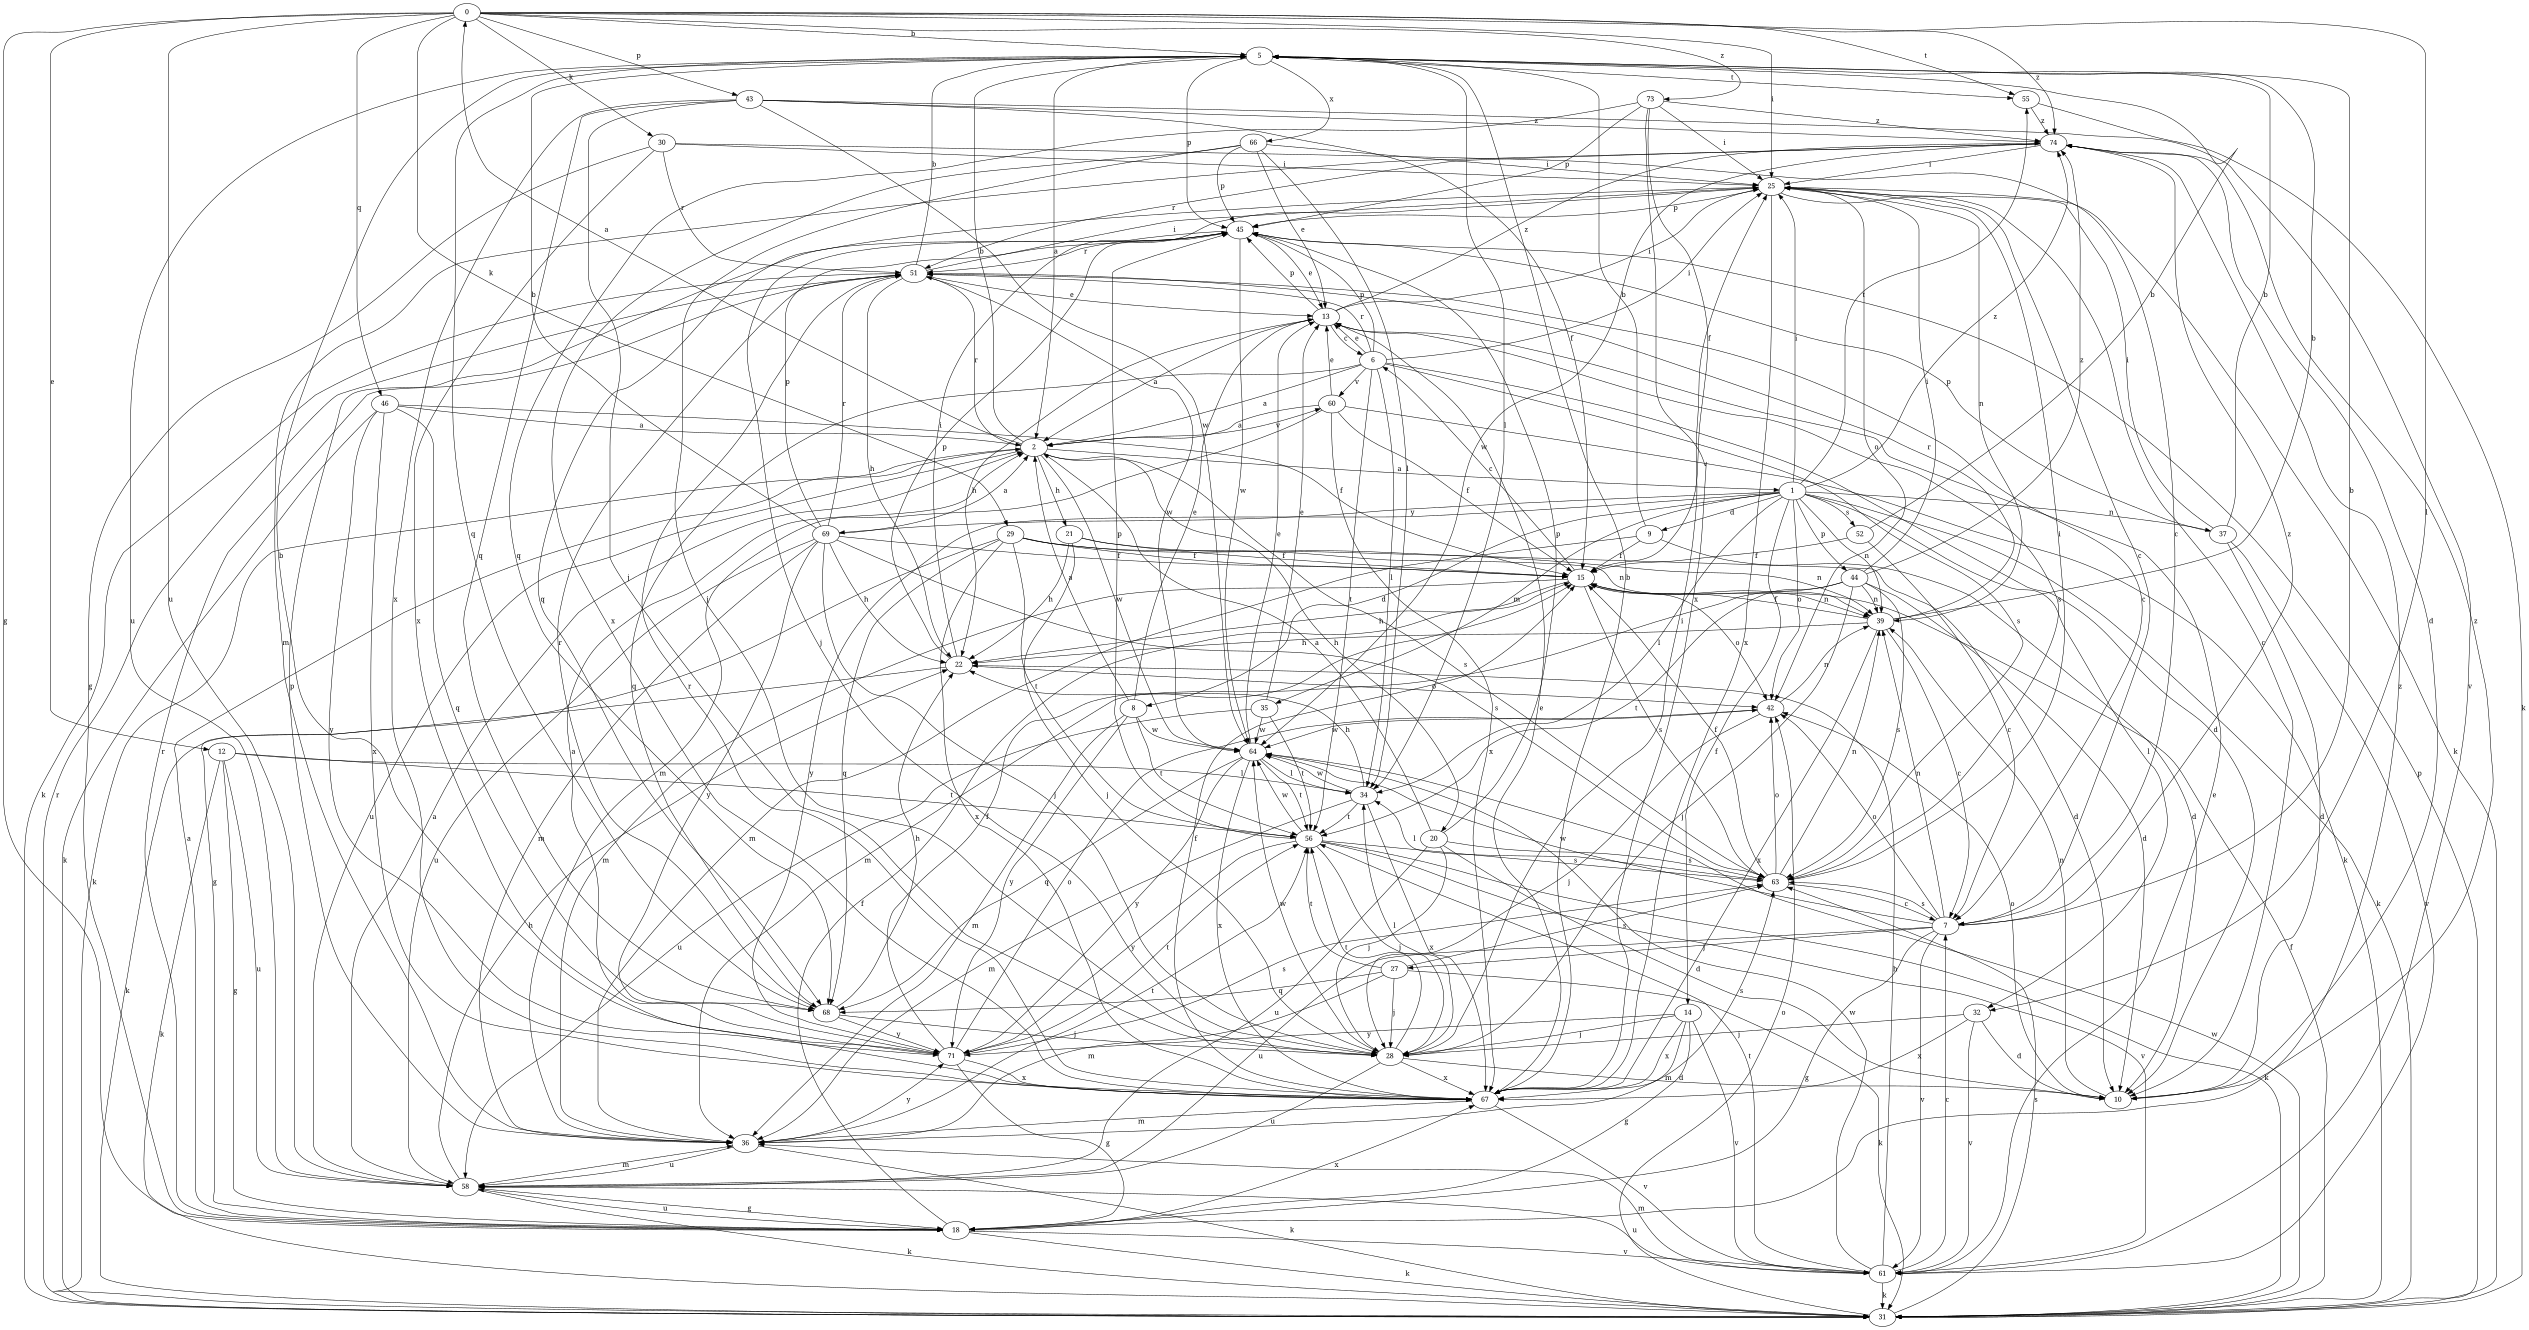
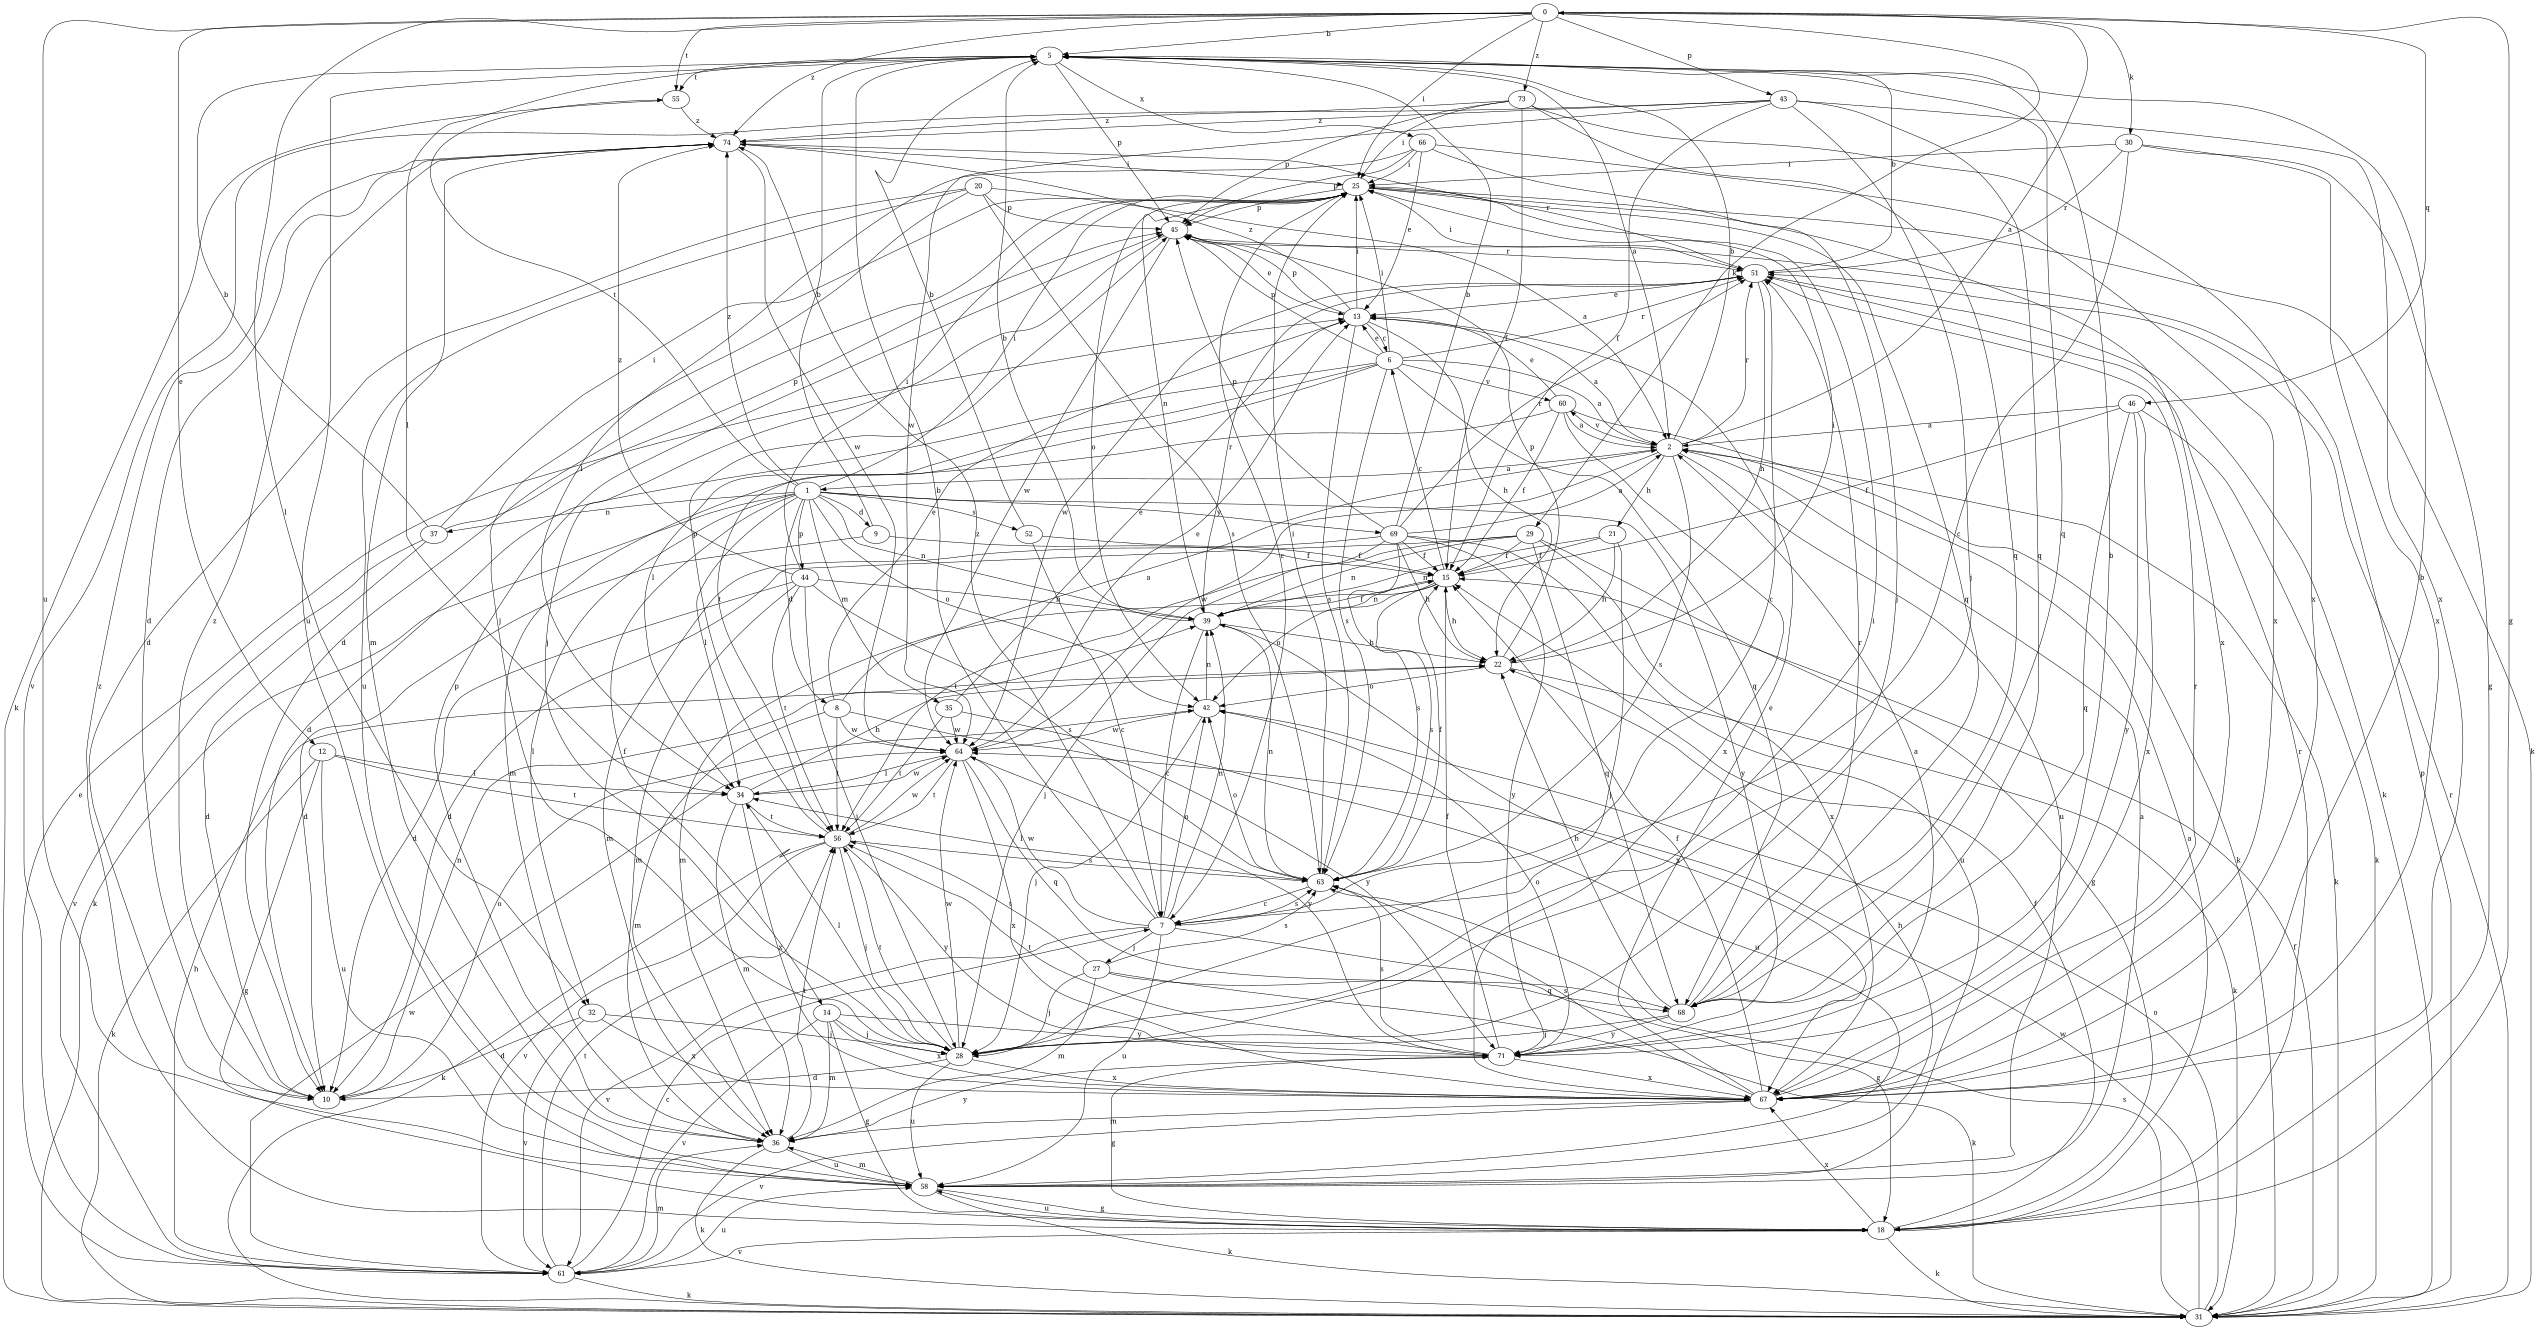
(1283, 577) -> none
(2263, 643) -> (344, 643)
(958, 721) -> none
